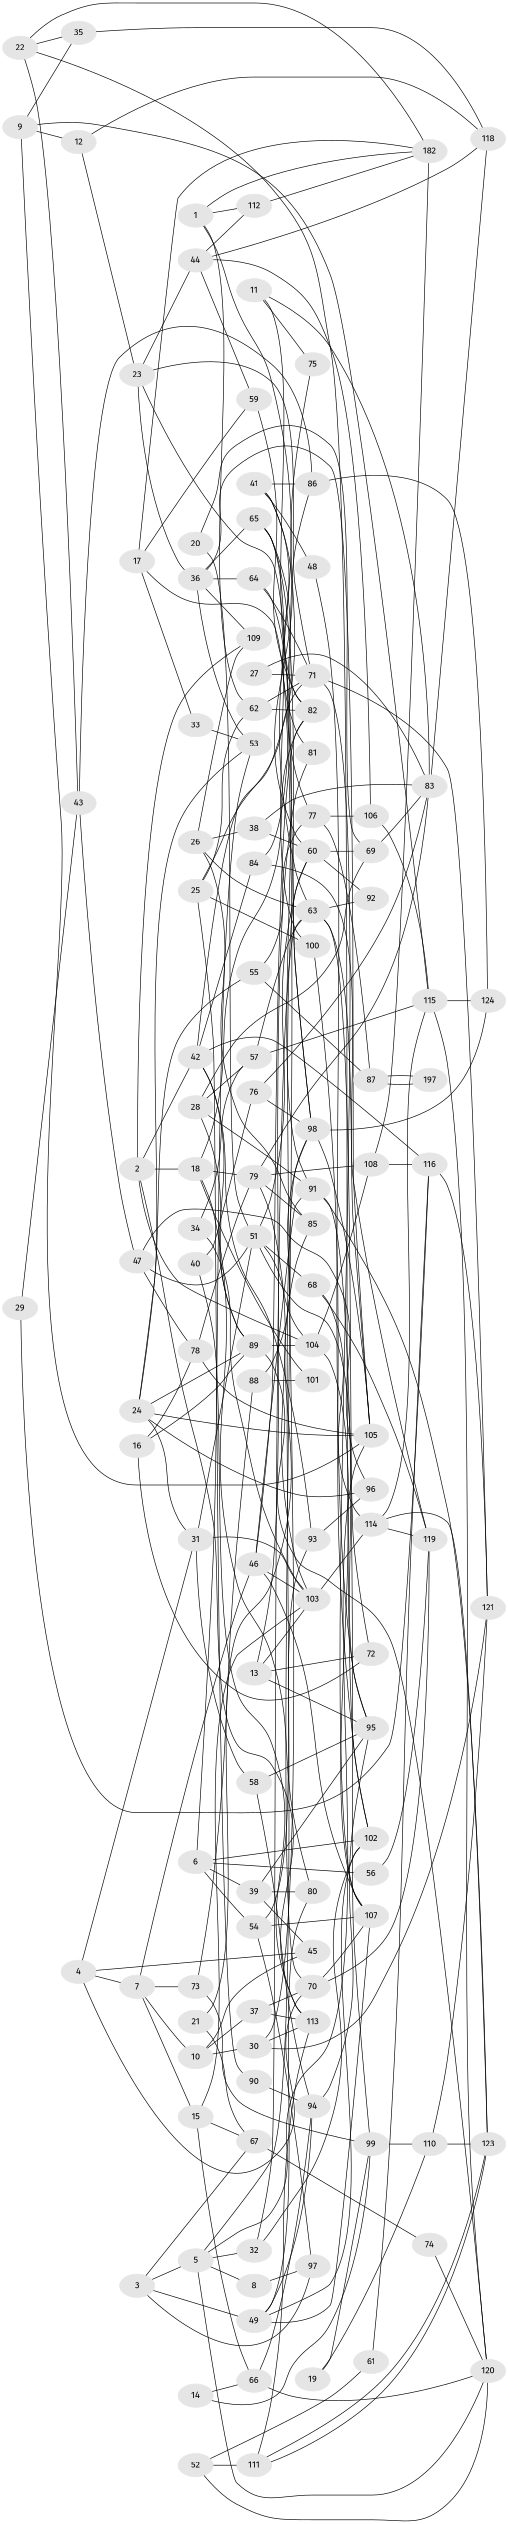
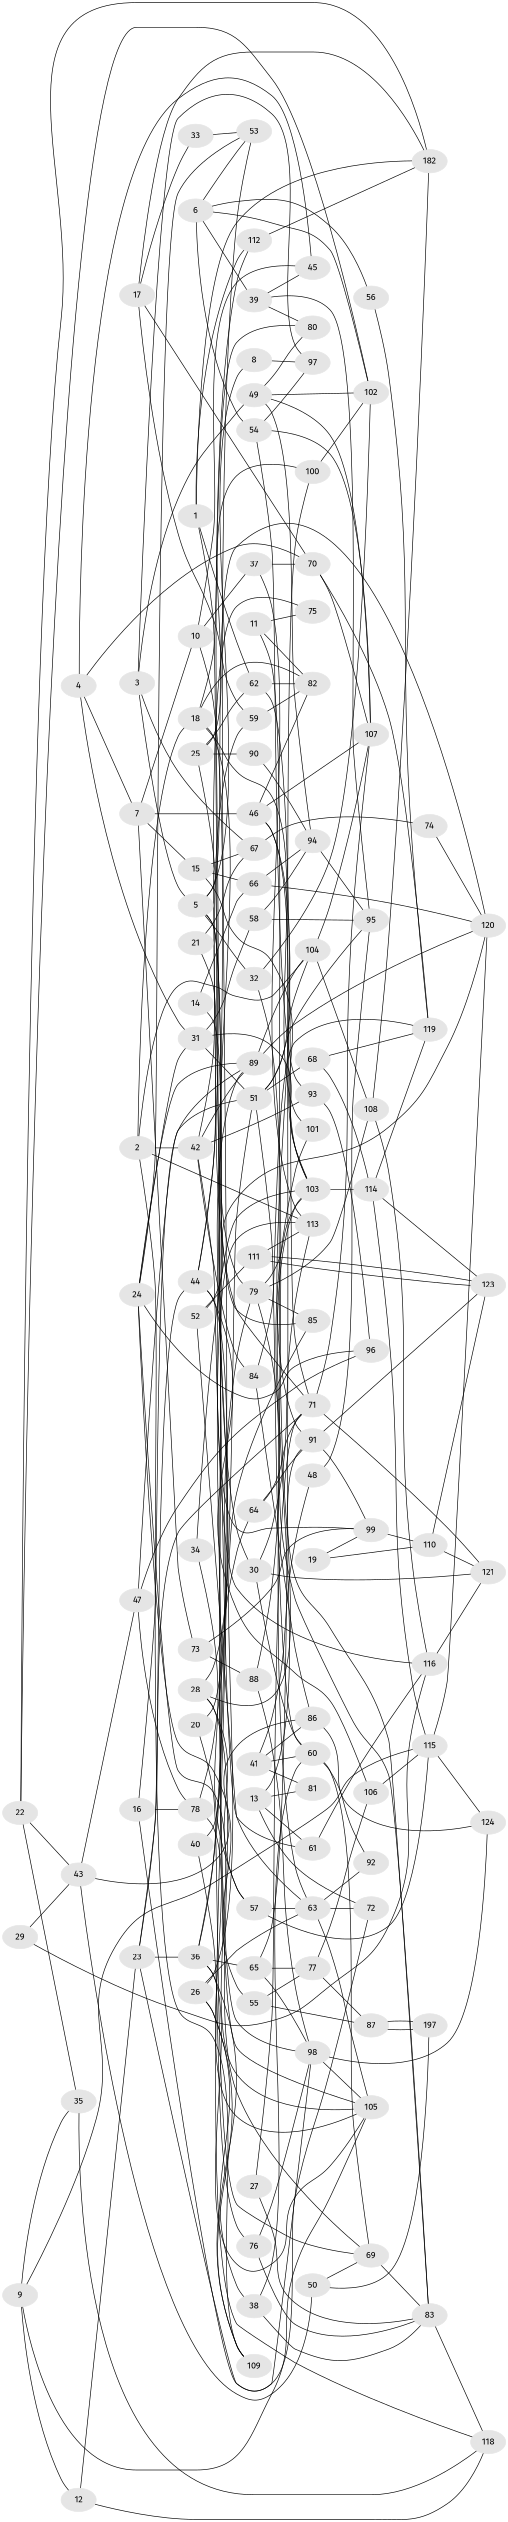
(315, 1702) -> (283, 1824)
none -> (313, 2285)
